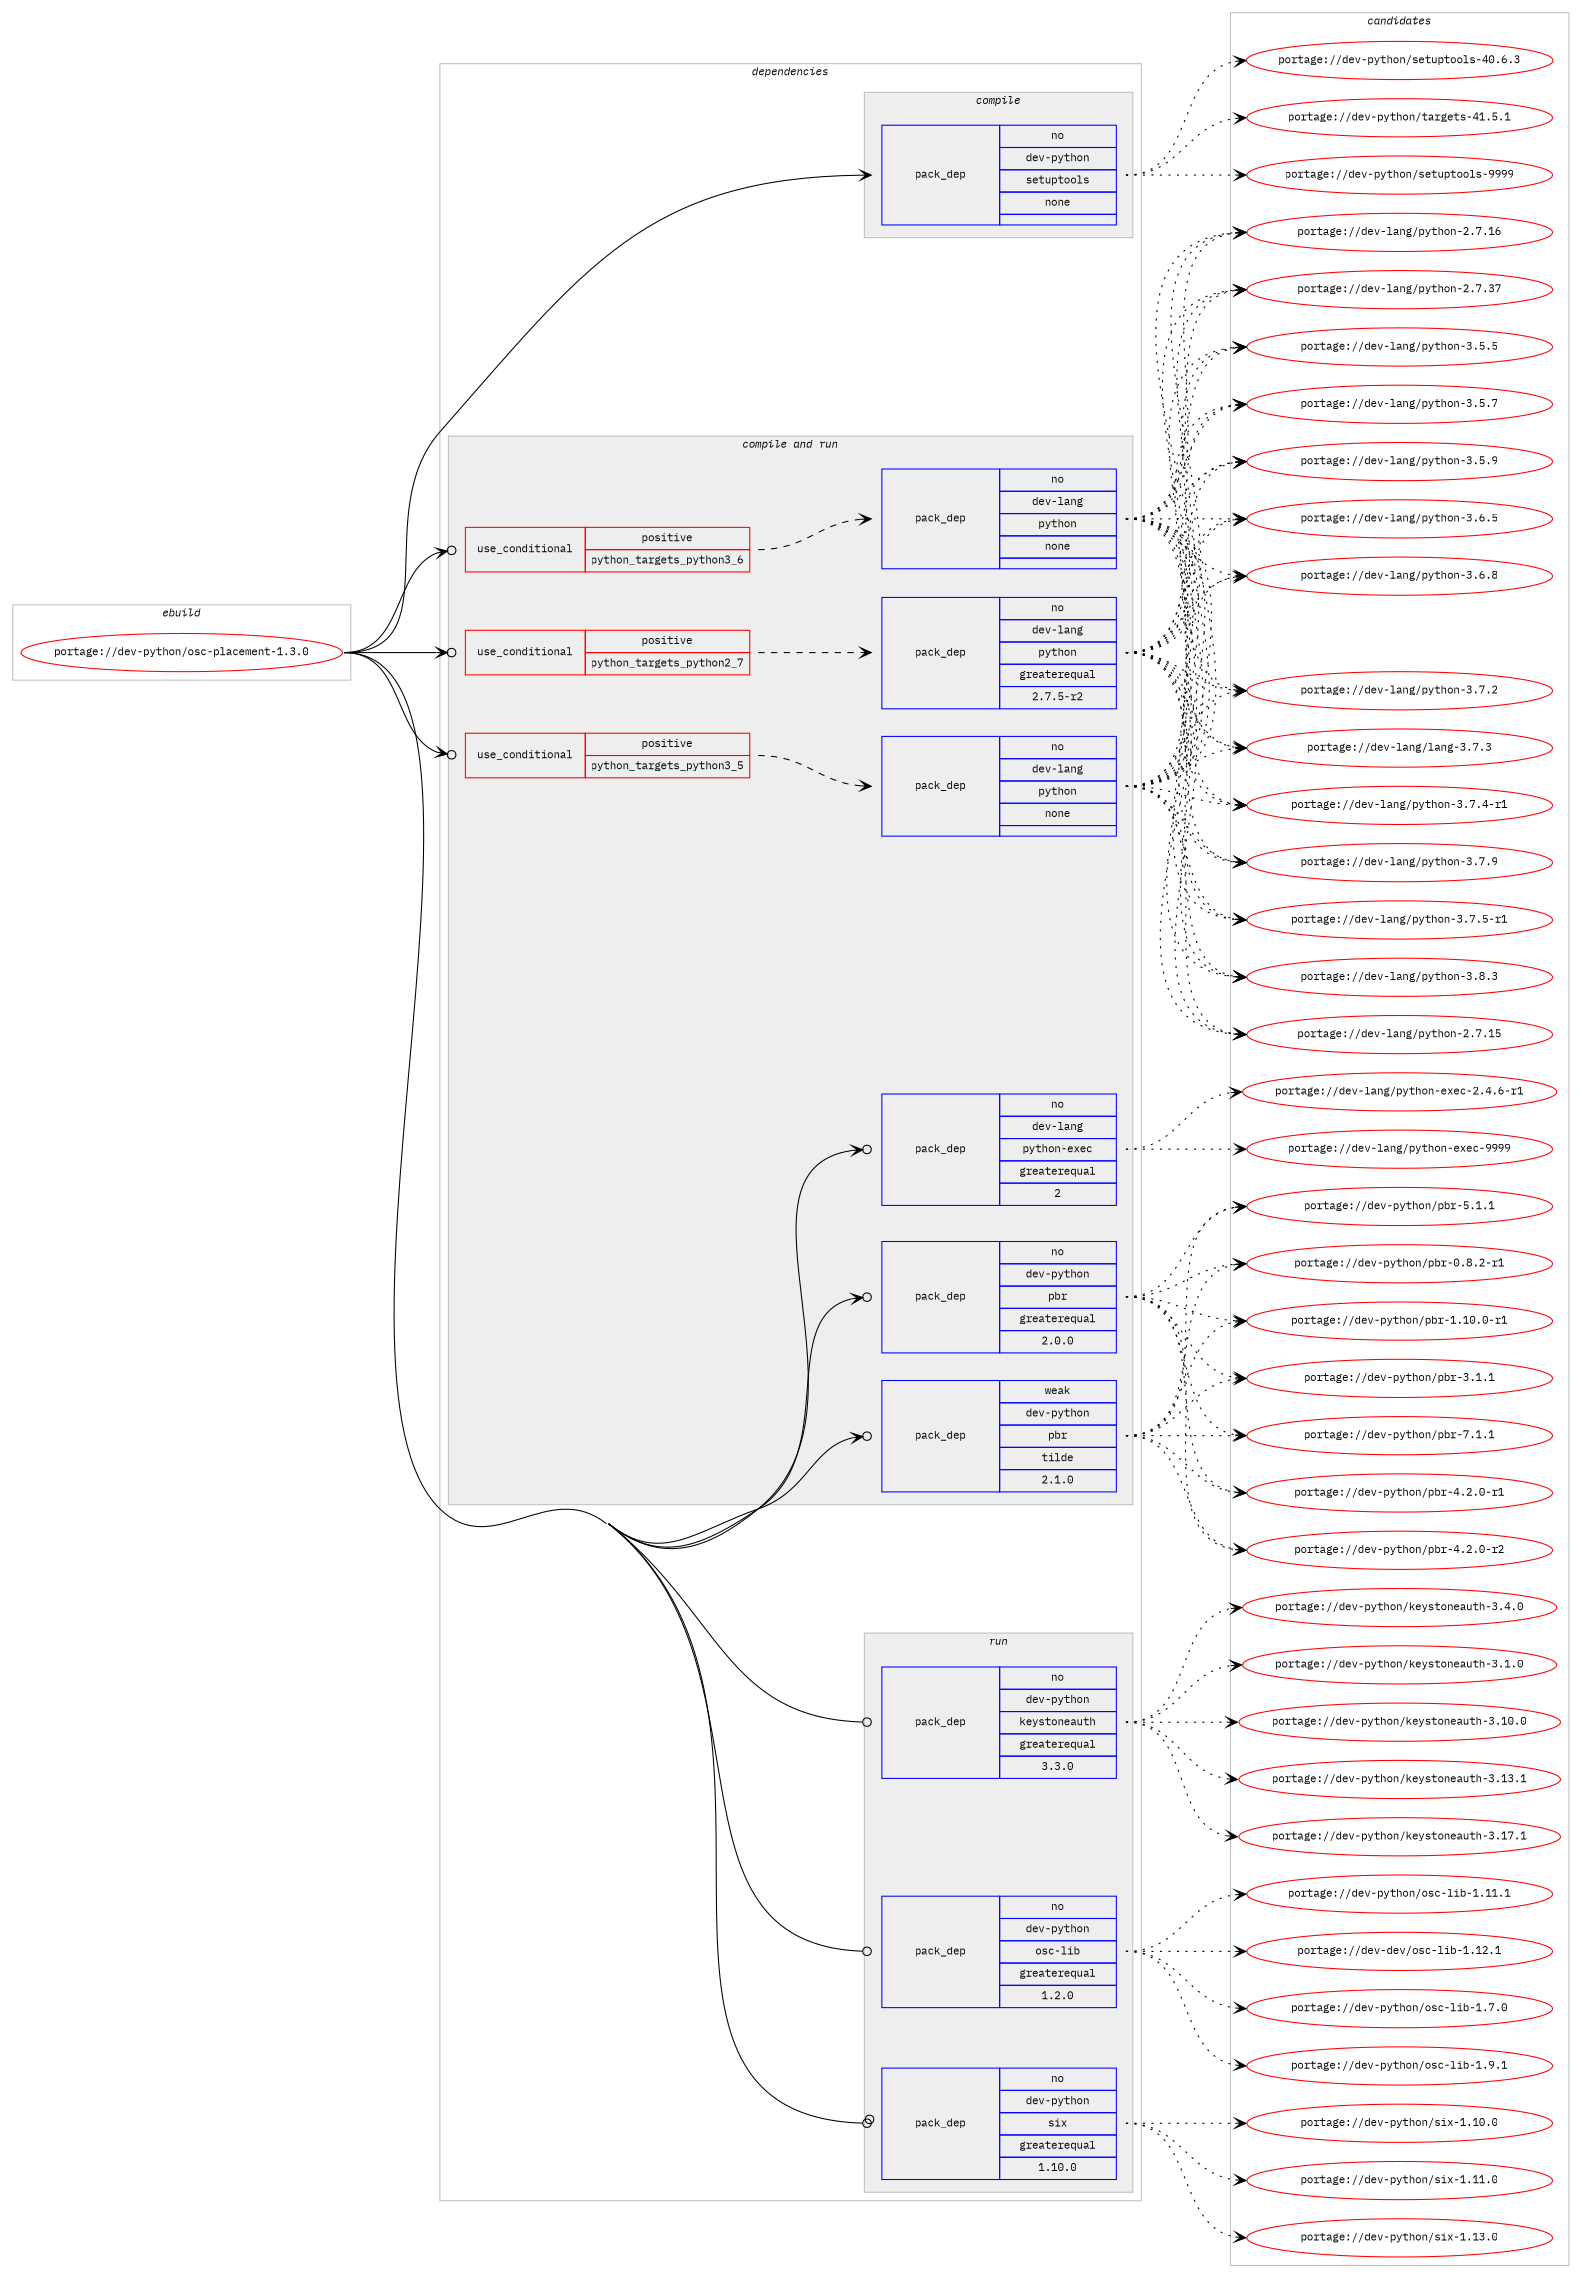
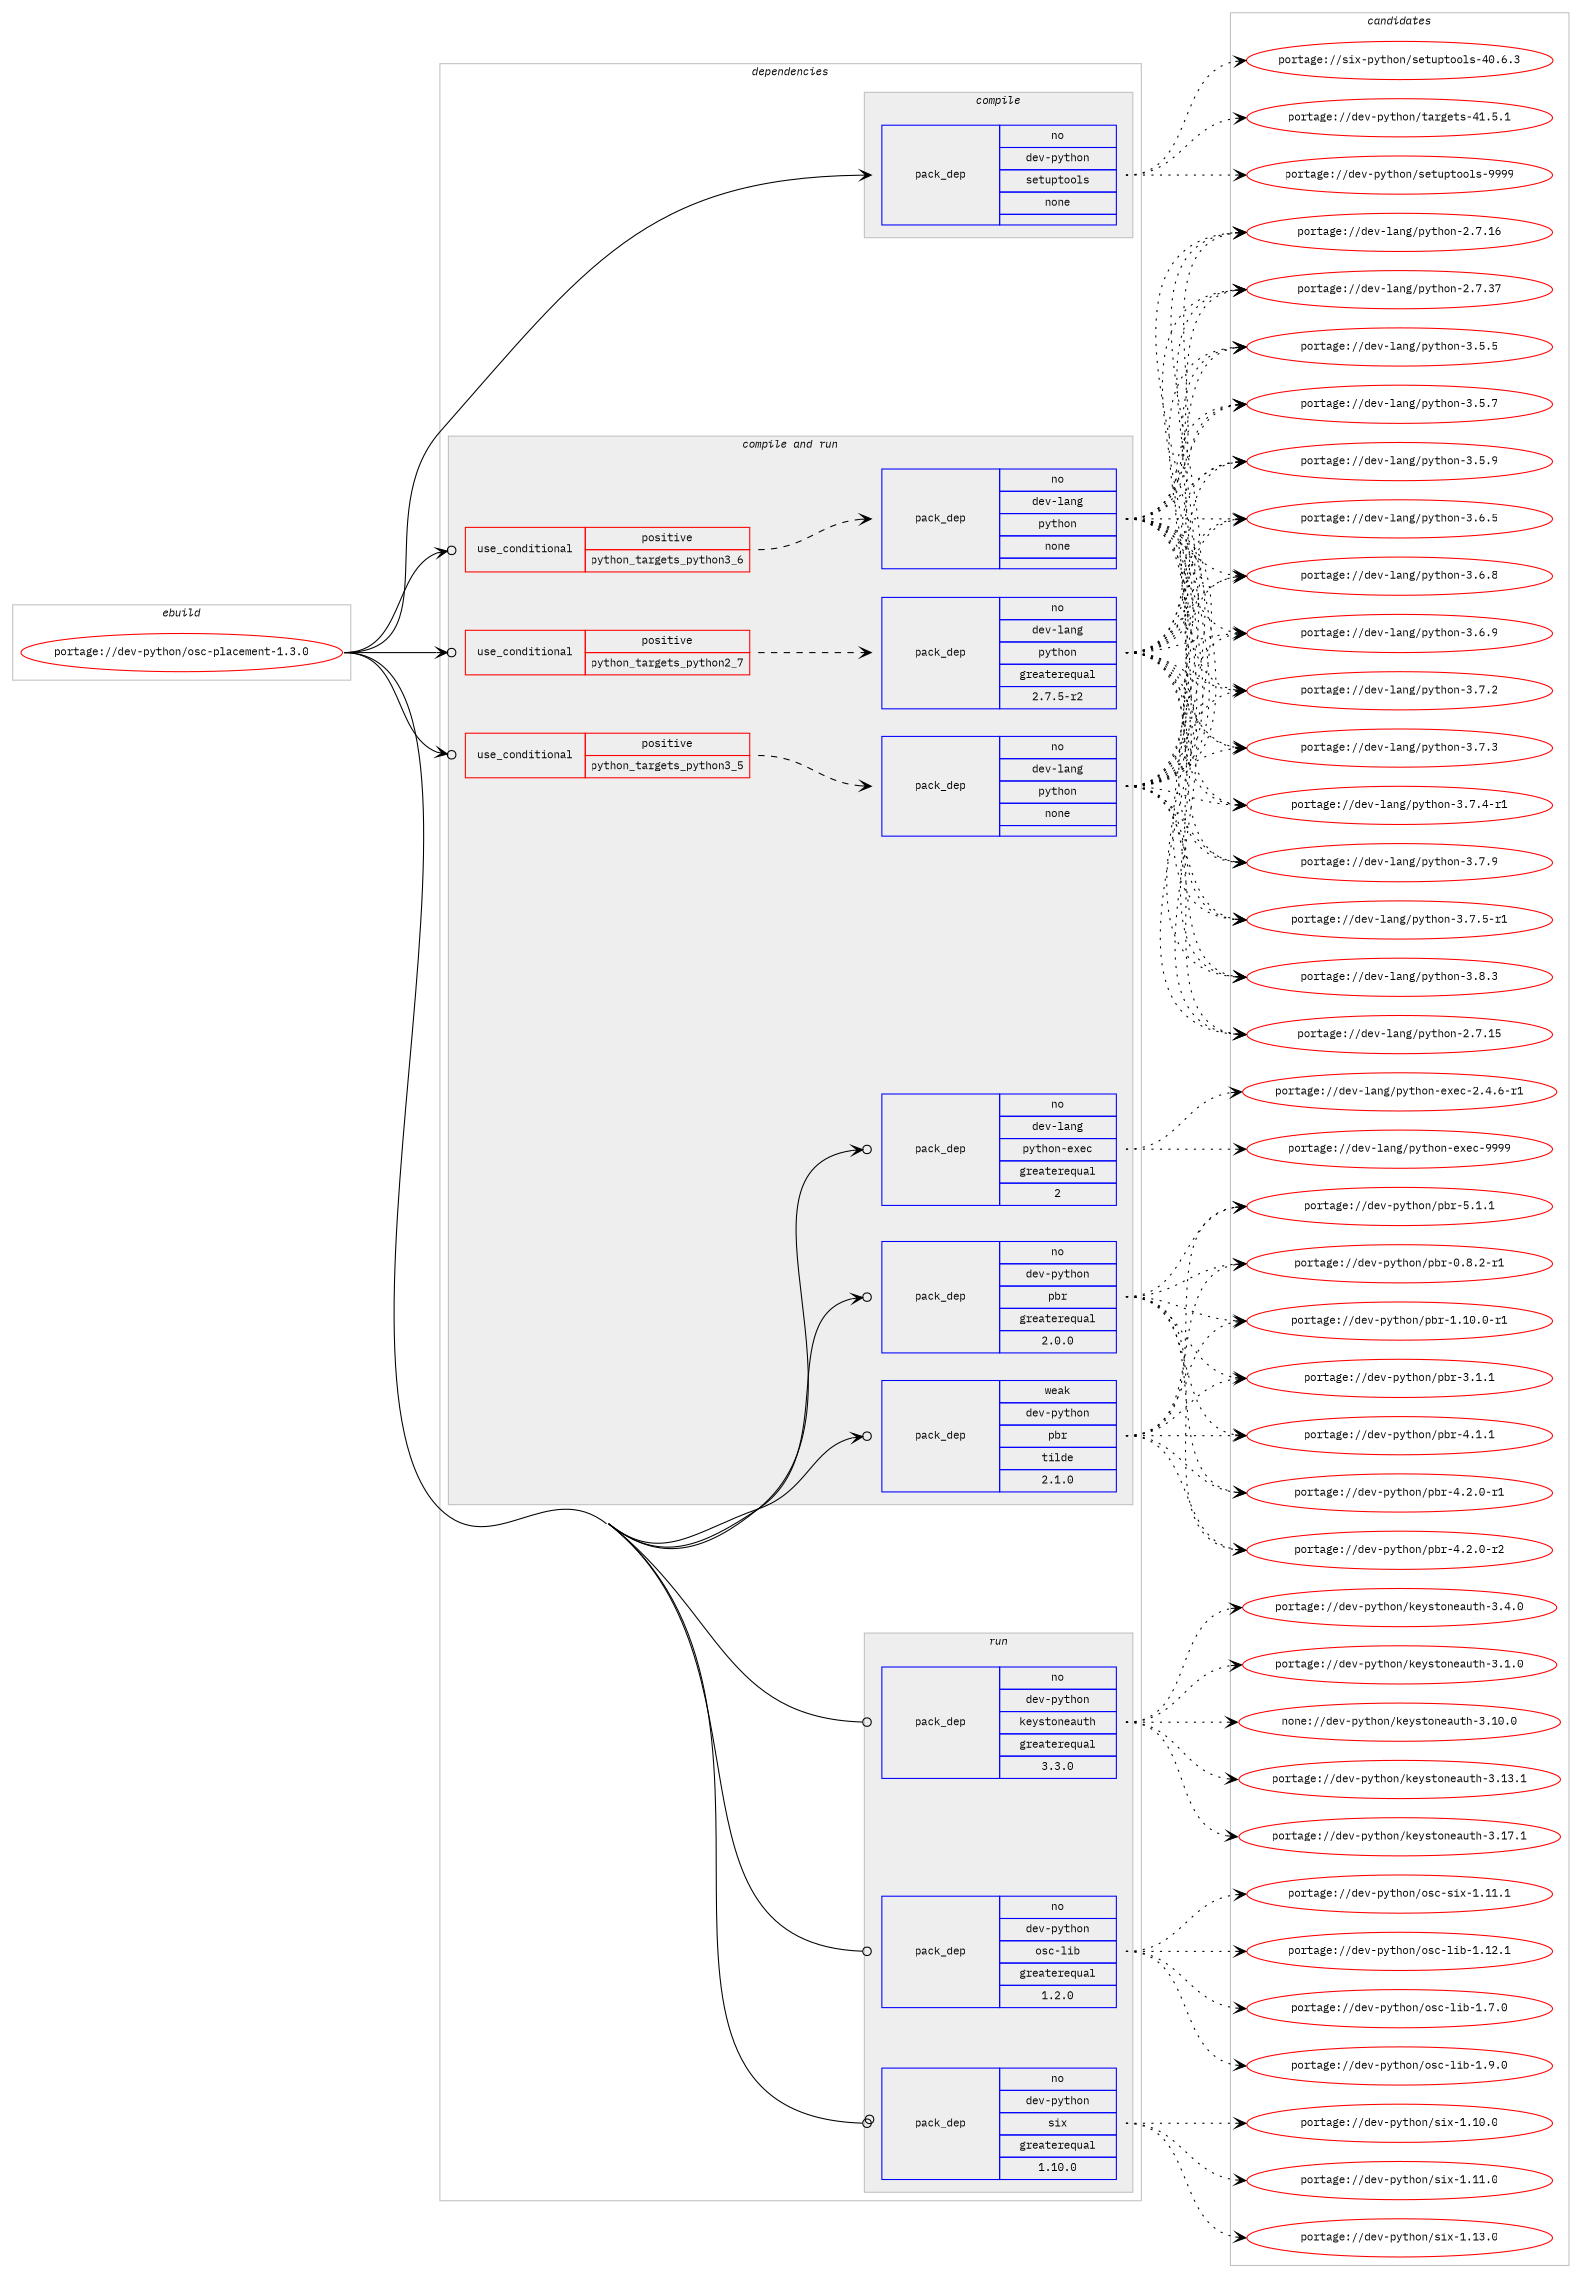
(1400, 60) -> (1400, 60)
none -> (1400, 633)
(1400, 748) -> (1400, 748)
(1400, 1436) -> (1400, 1436)
(1400, 1722) -> (1400, 1722)
(1400, 1894) -> (1400, 1894)
(1400, 1951) -> (1400, 1951)
(1400, 2066) -> (1400, 2066)
